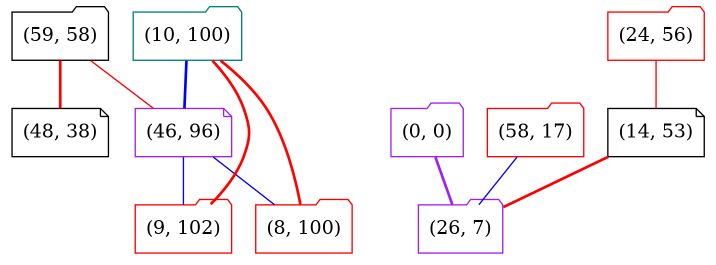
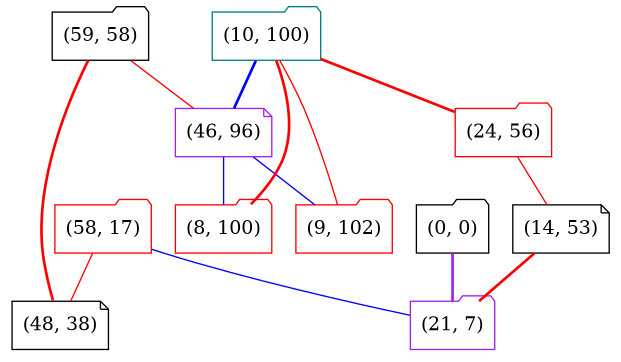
none -> (388, 86)
(249, 133) -> (313, 131)
(427, 133) -> (453, 229)
(461, 229) -> (453, 325)
none -> (82, 277)
